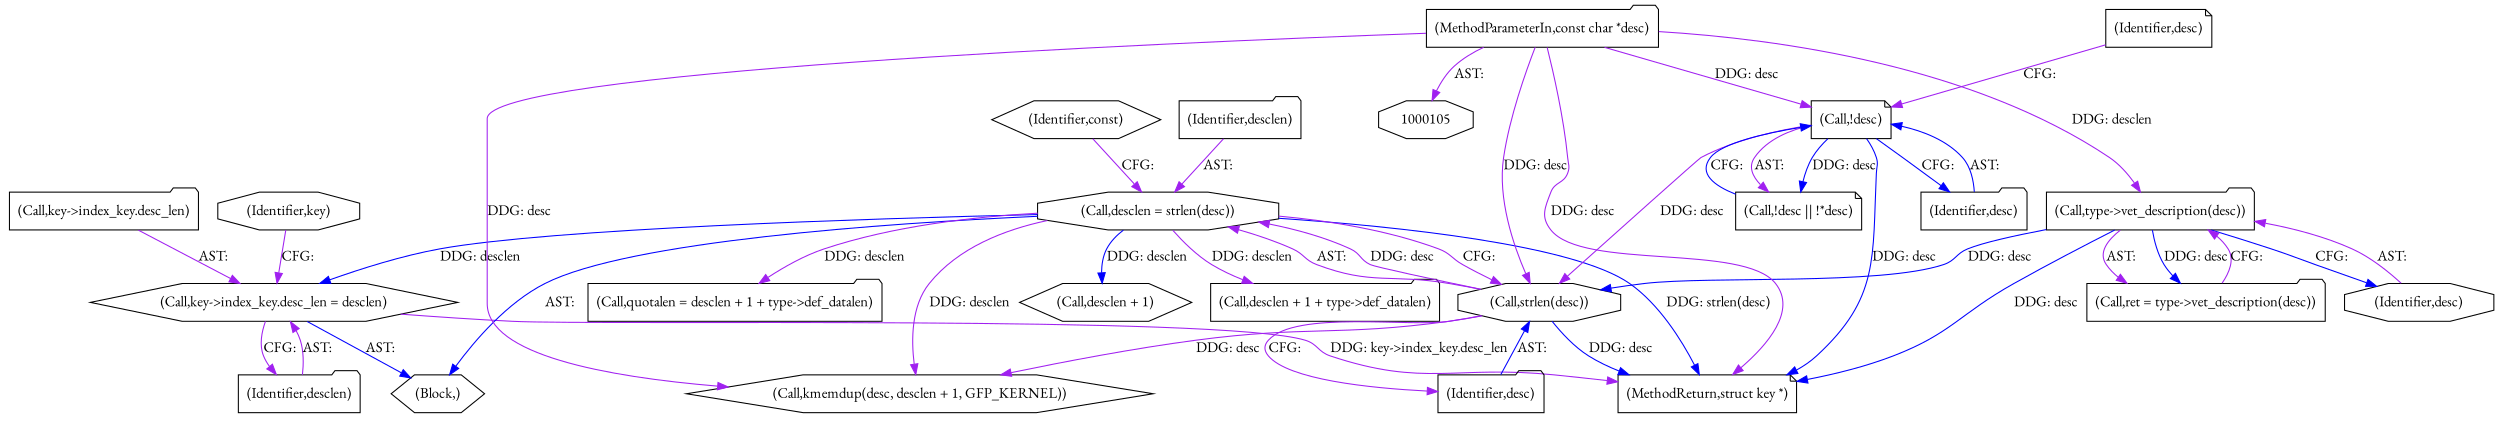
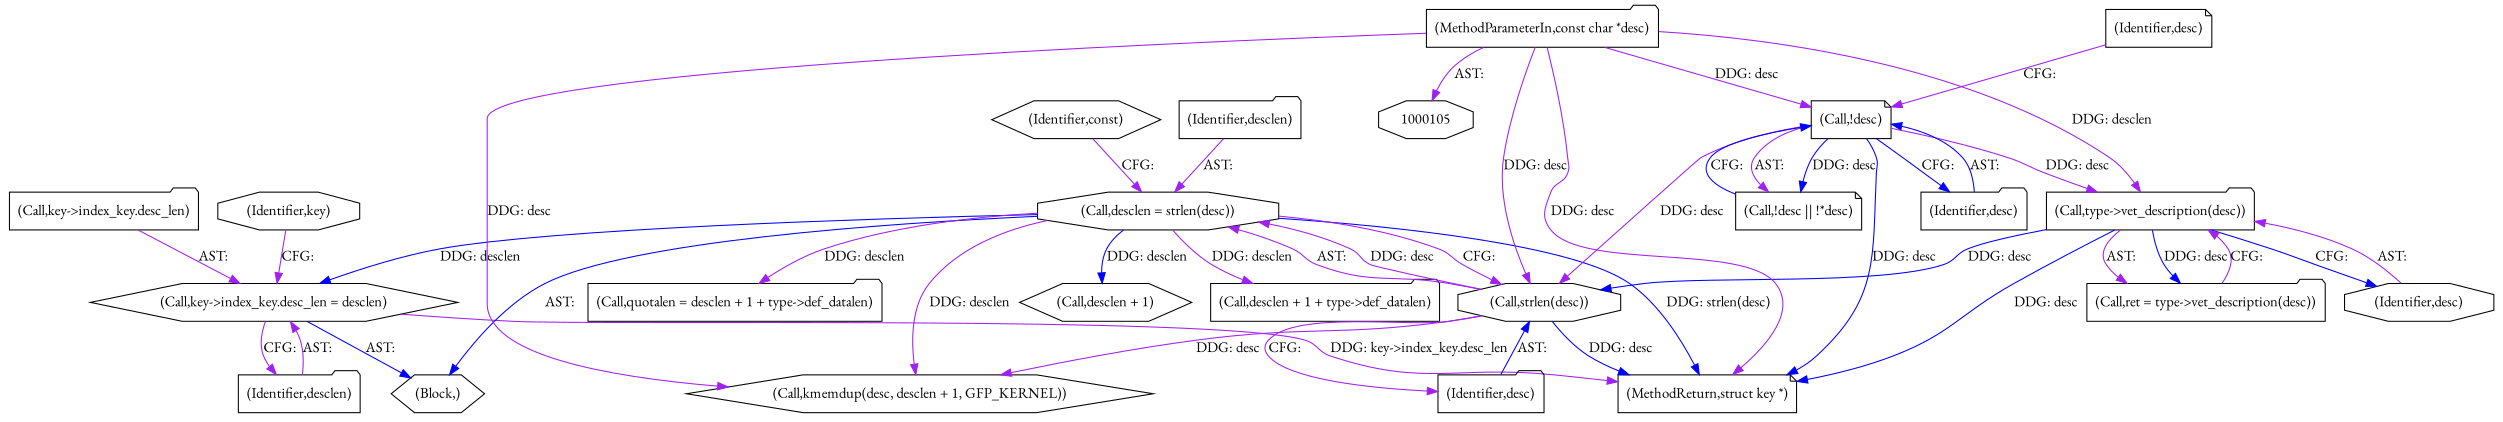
none -> (1991, 152)
